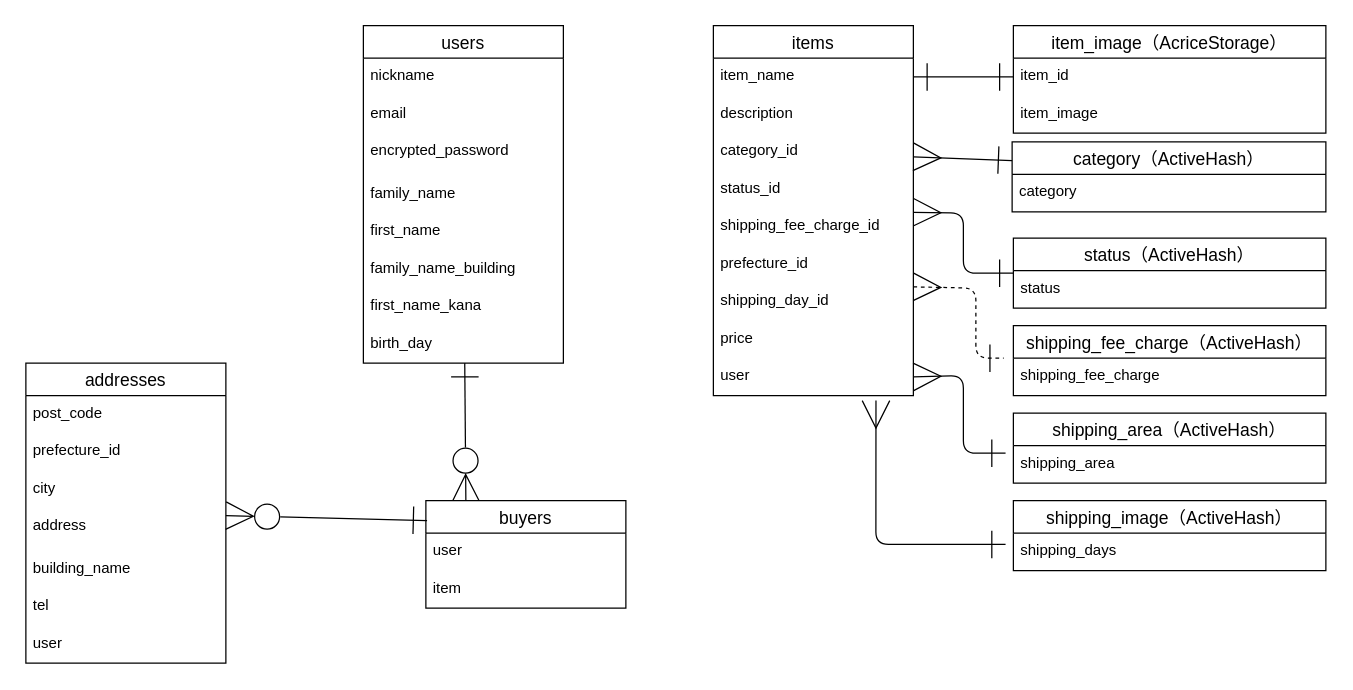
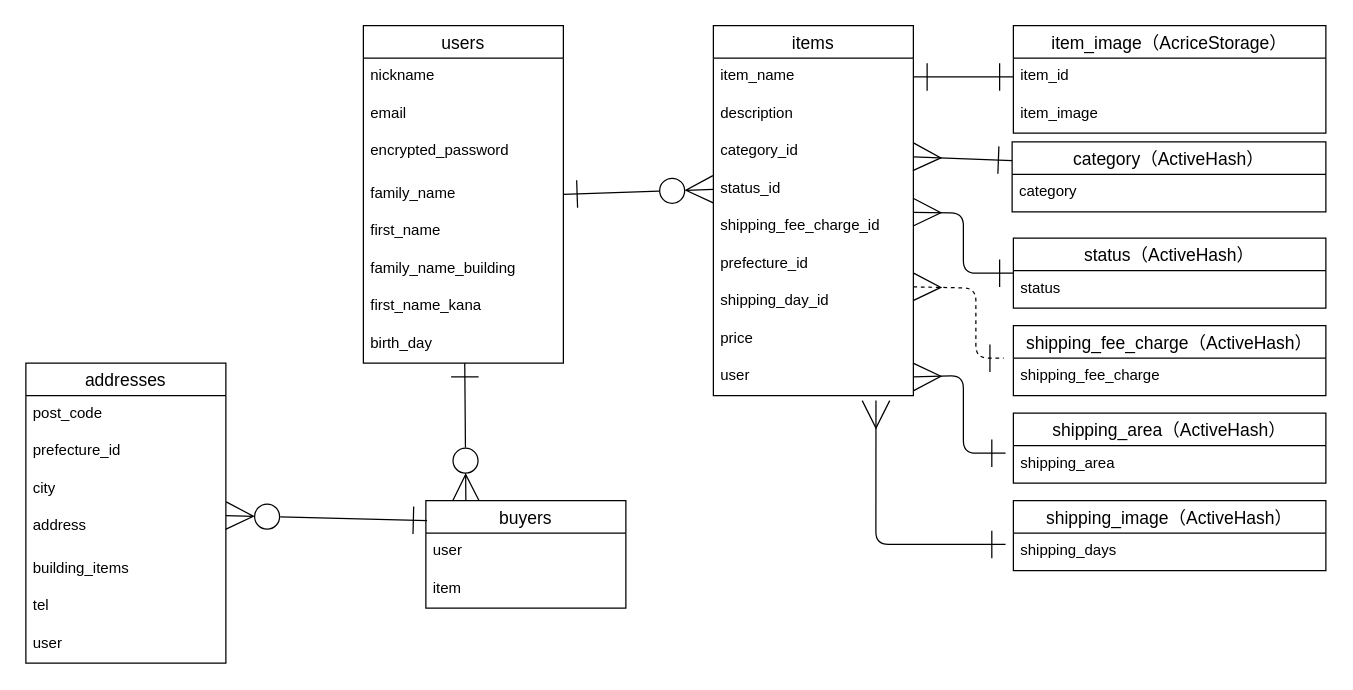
none -> (611, 193)
(81, 568) -> (84, 568)
